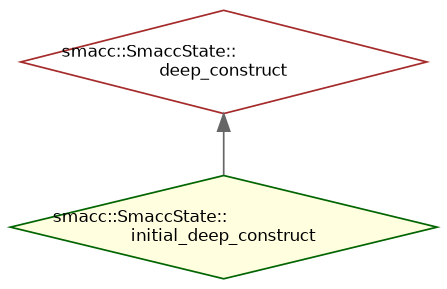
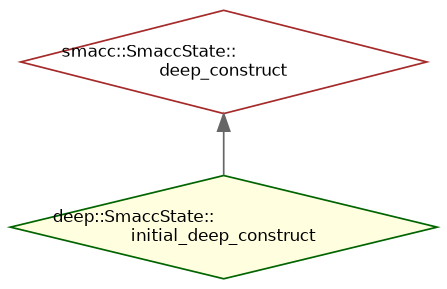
(224, 227) -> (224, 227)
